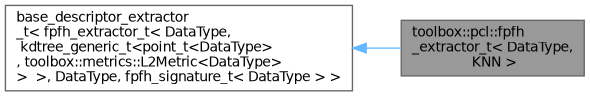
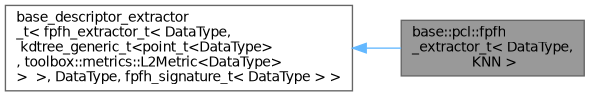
(493, 48) -> (493, 48)
